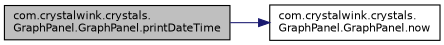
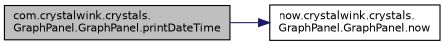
(355, 23) -> (355, 23)
